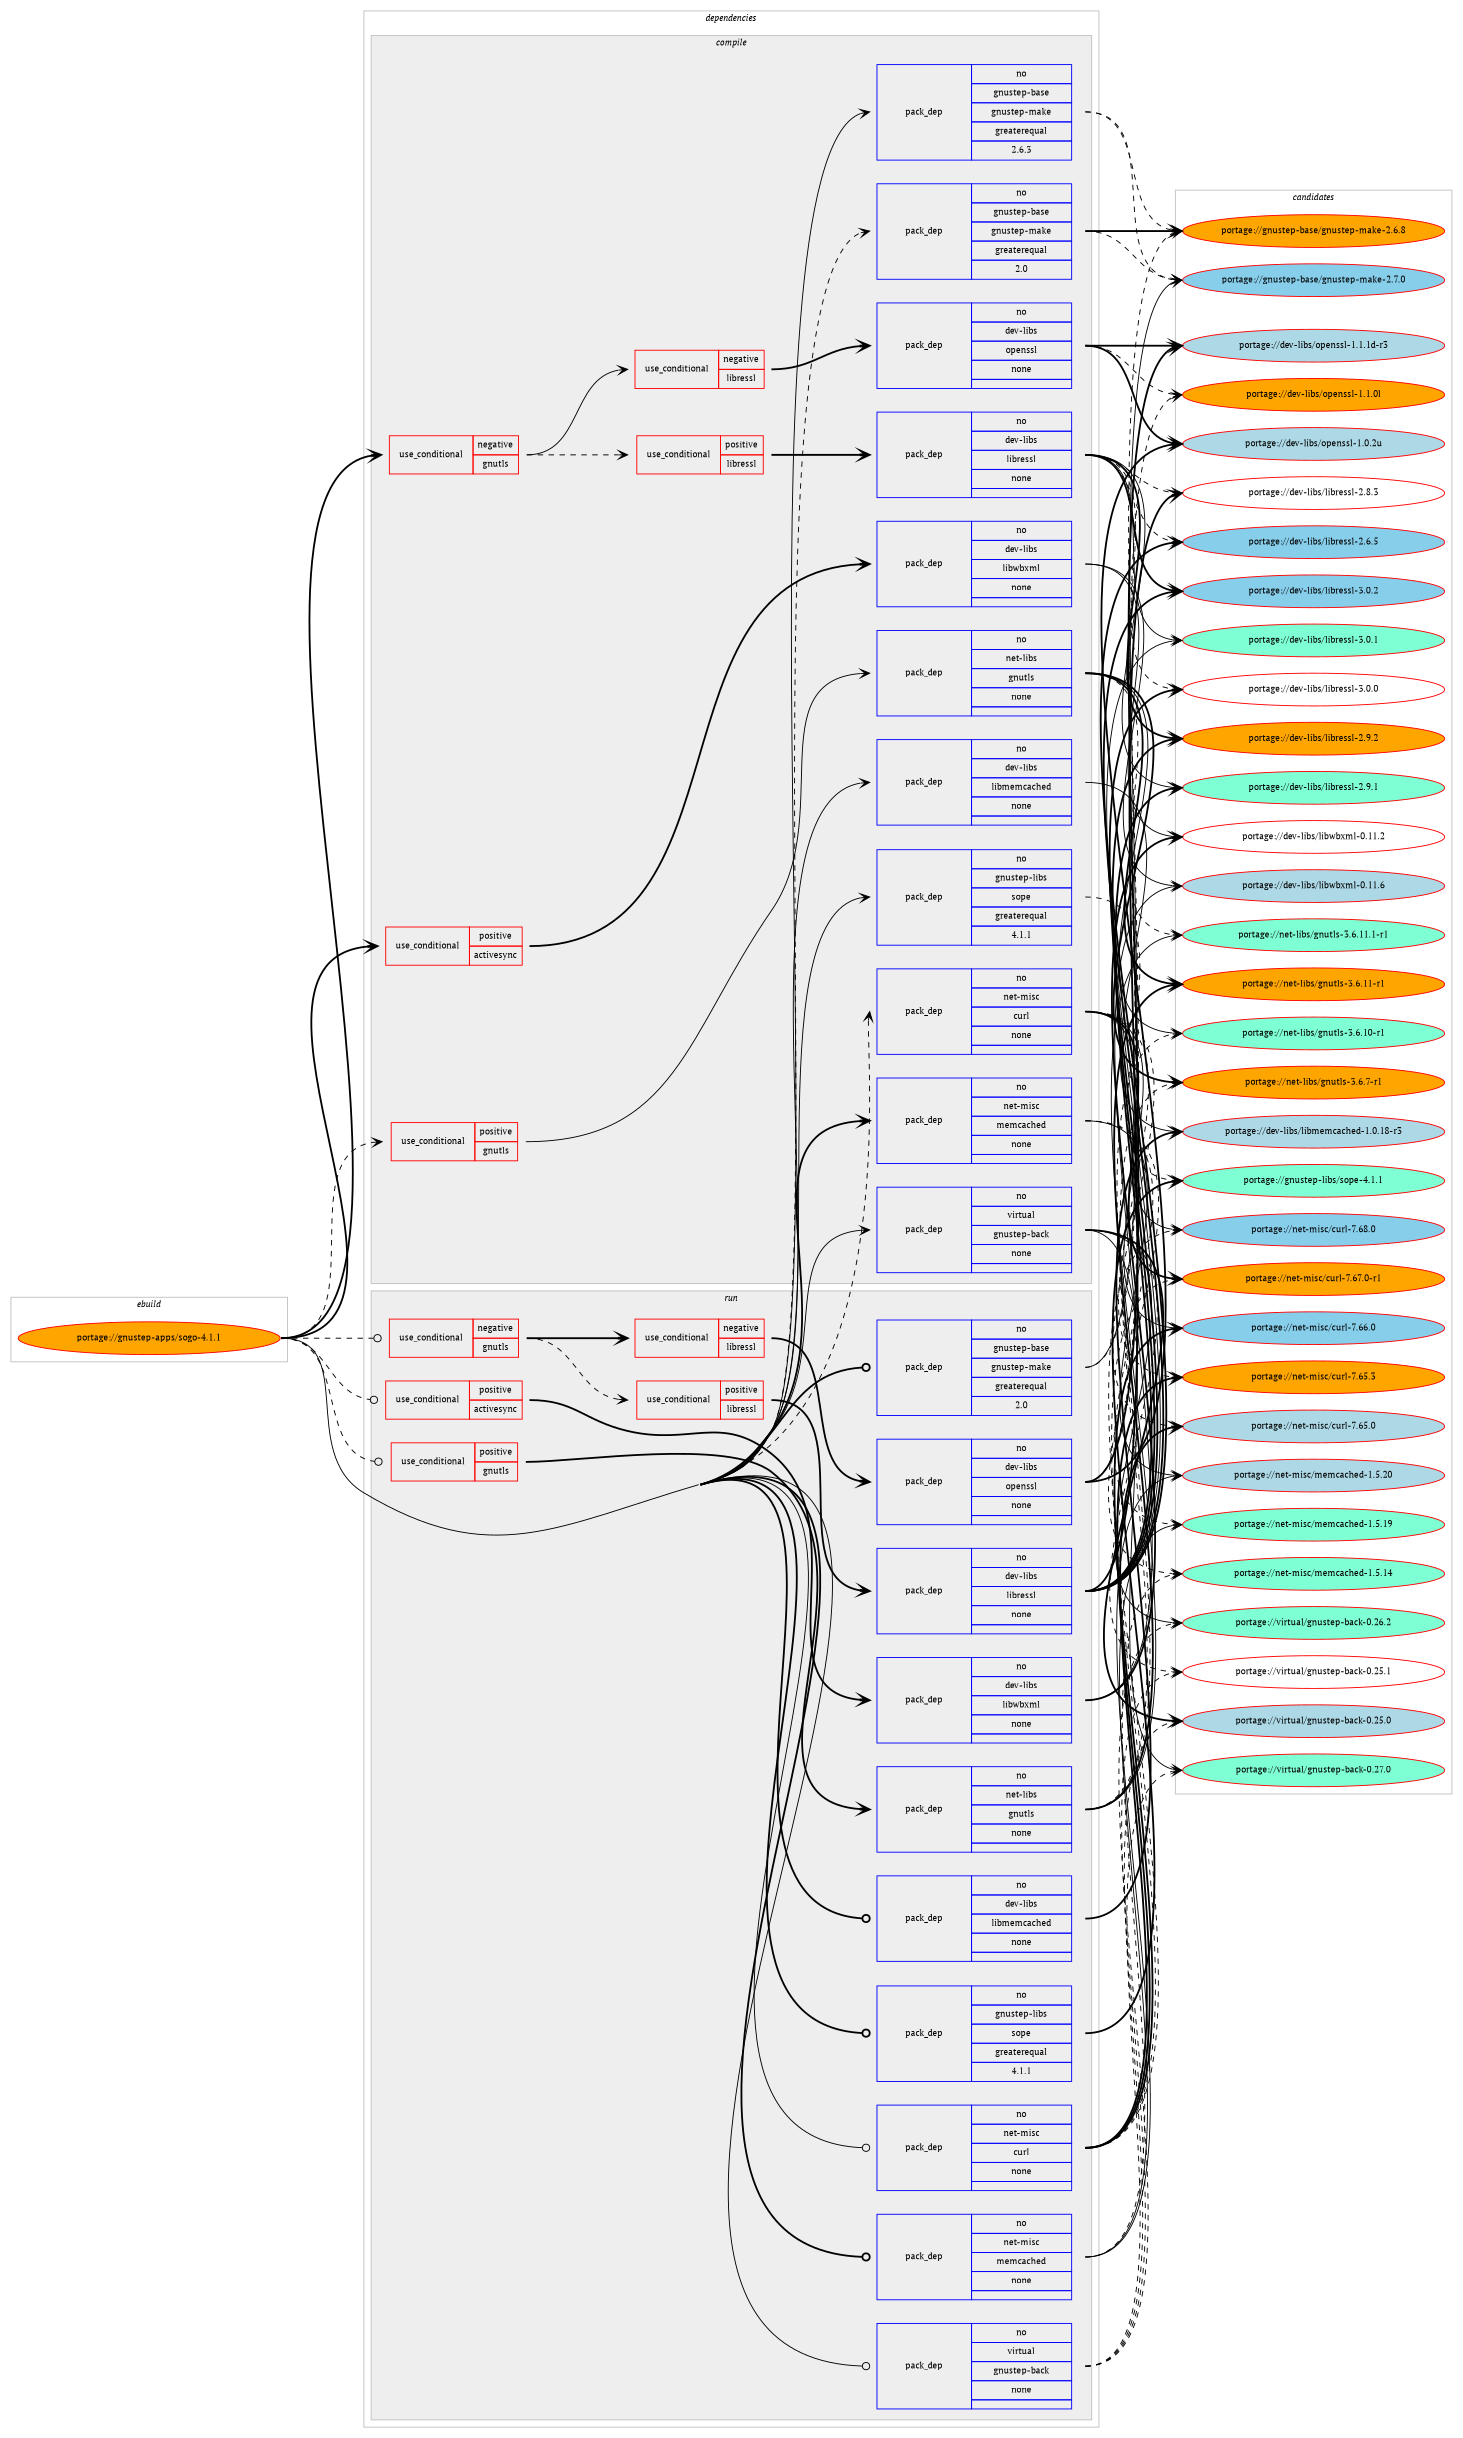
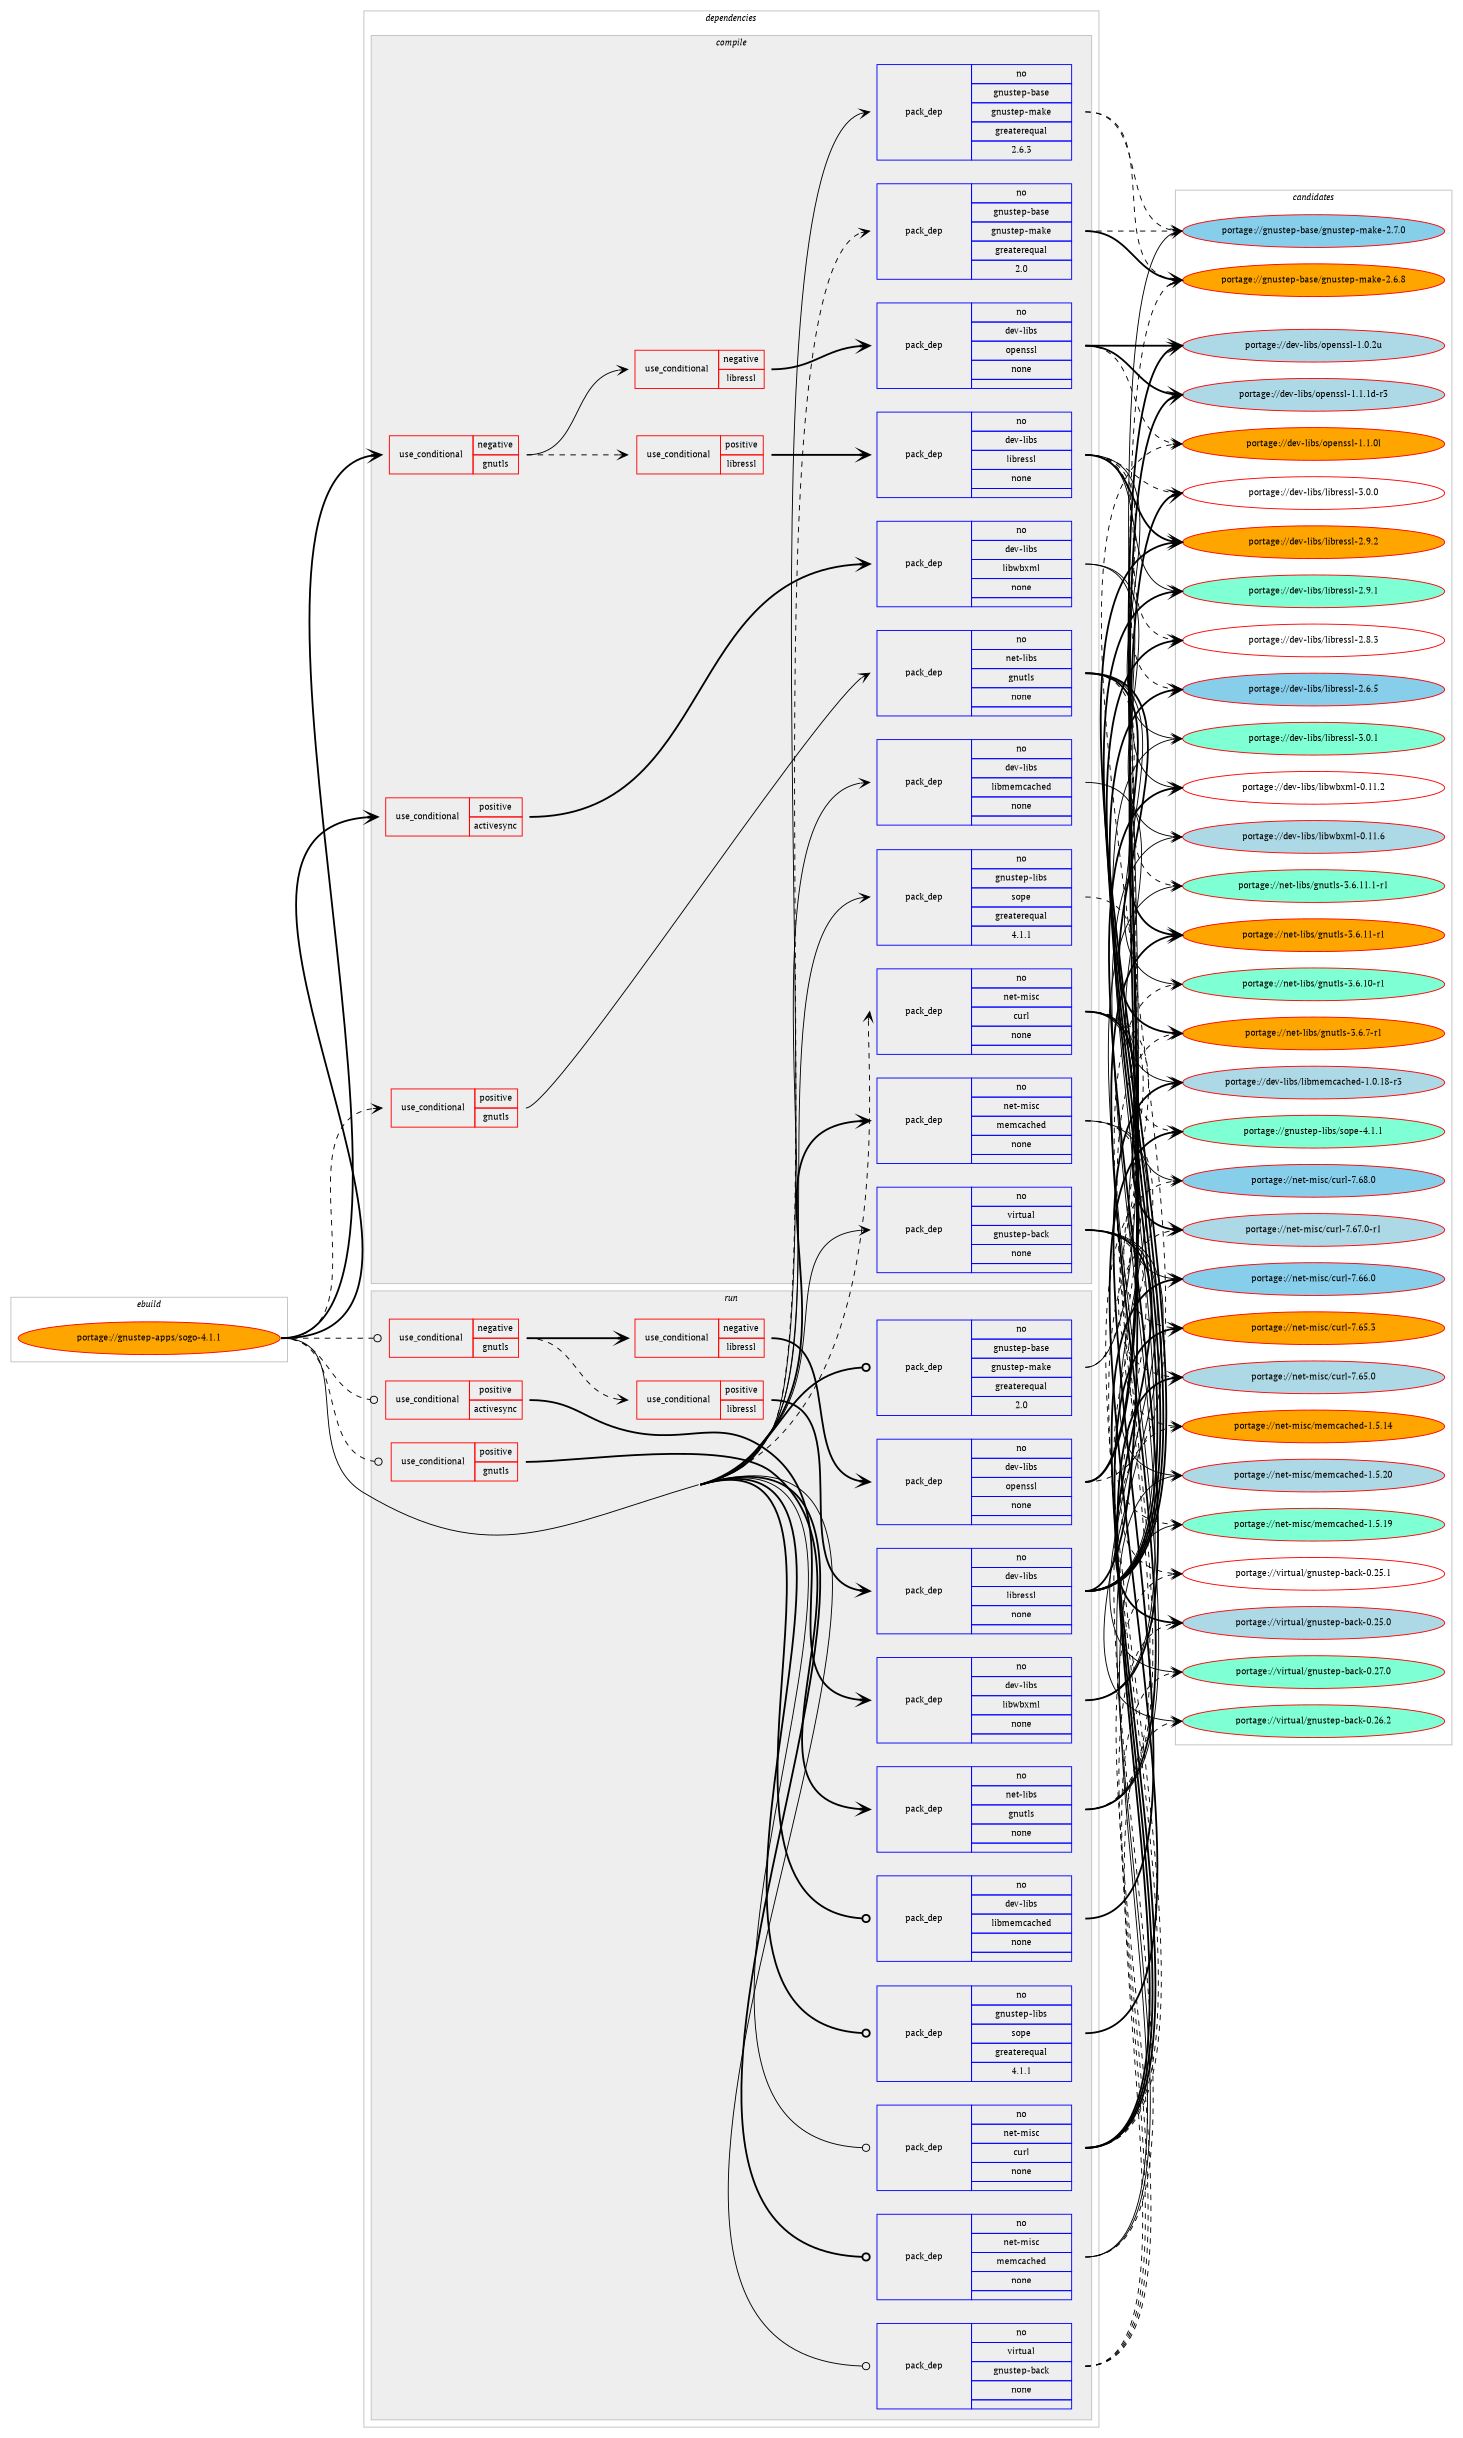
(1314, 591) -> none
(1314, 1279) -> (1314, 1230)
(1314, 1574) -> (1314, 1426)
